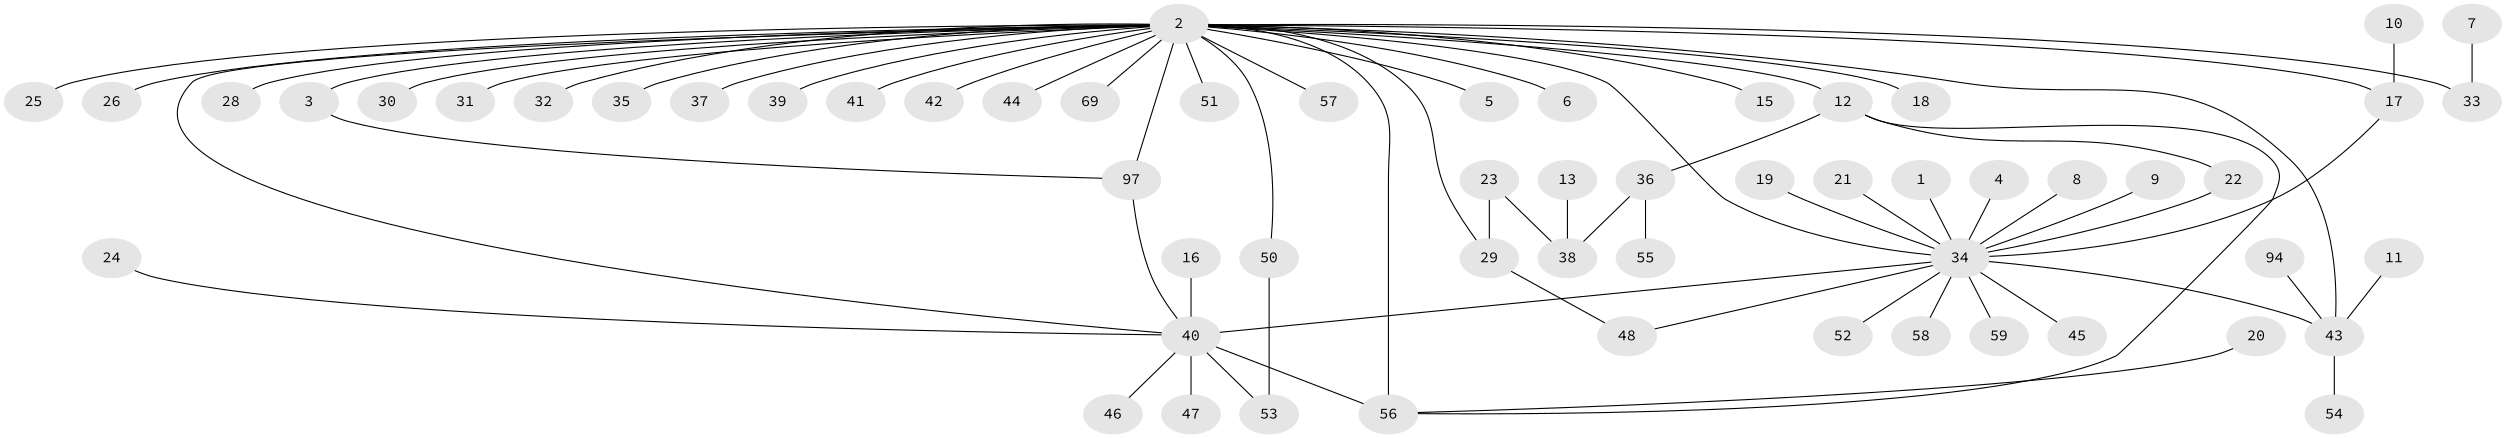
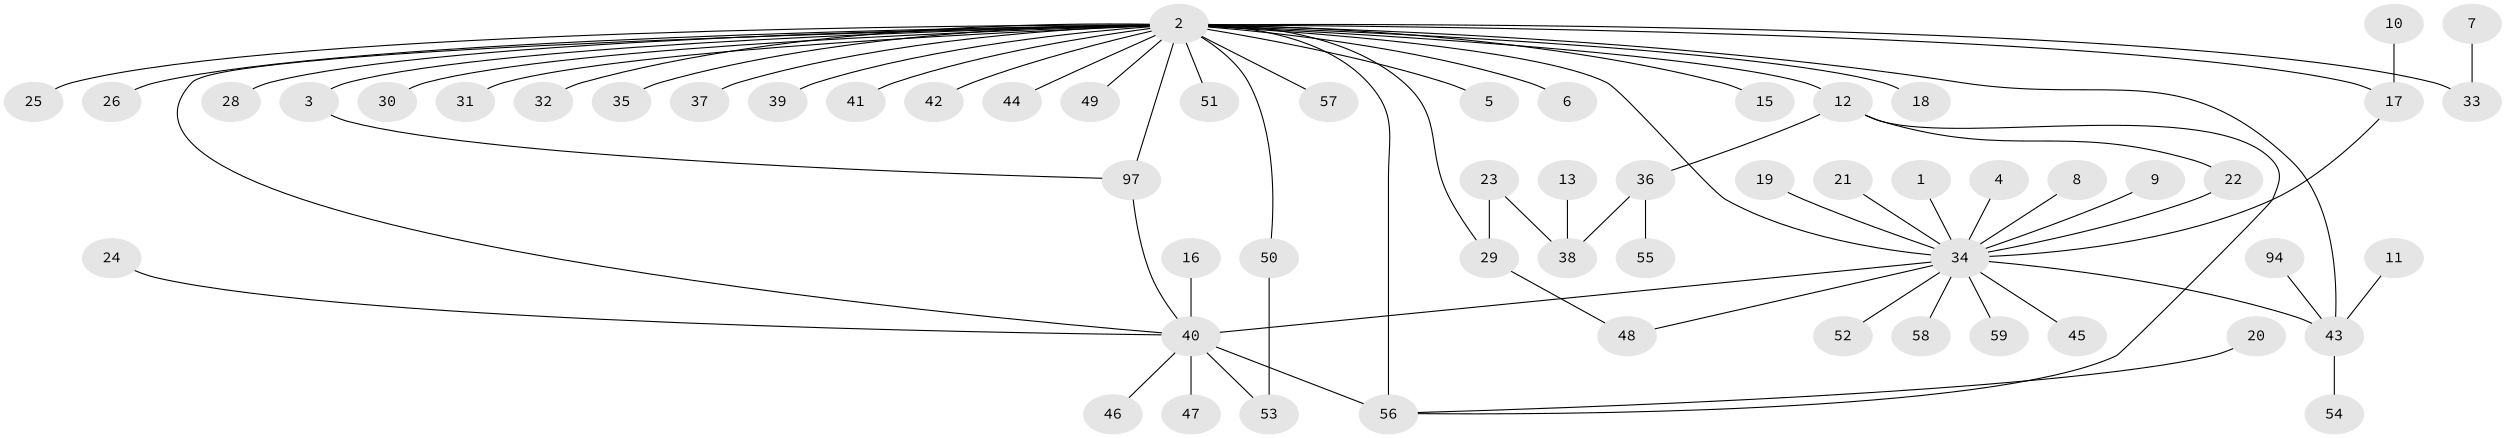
(1090, 102) -> (1090, 102)
